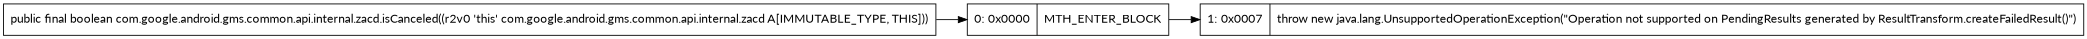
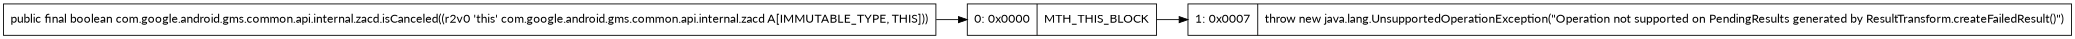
(1103, 19) -> (1097, 19)
